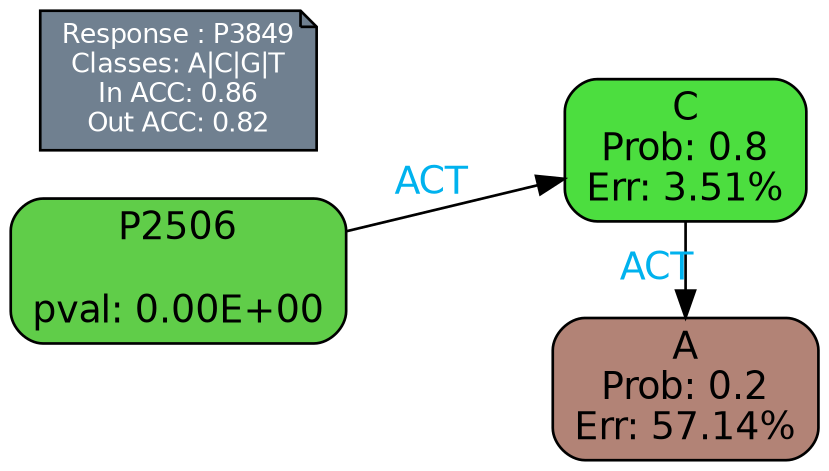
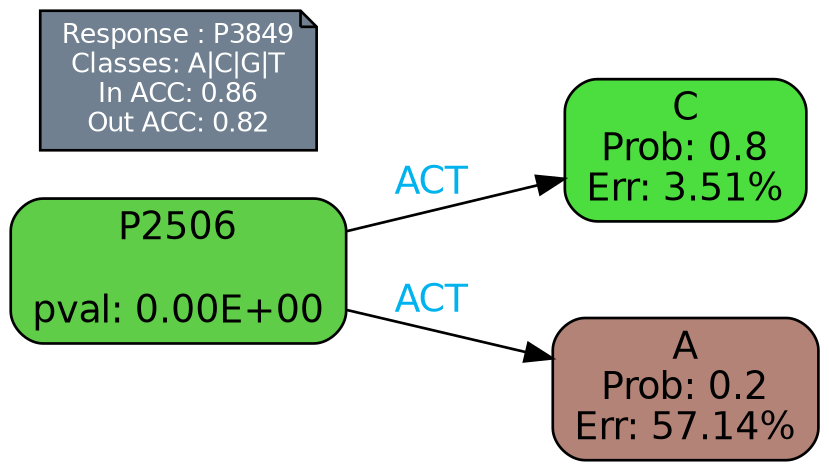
(686, 256) -> (436, 331)
